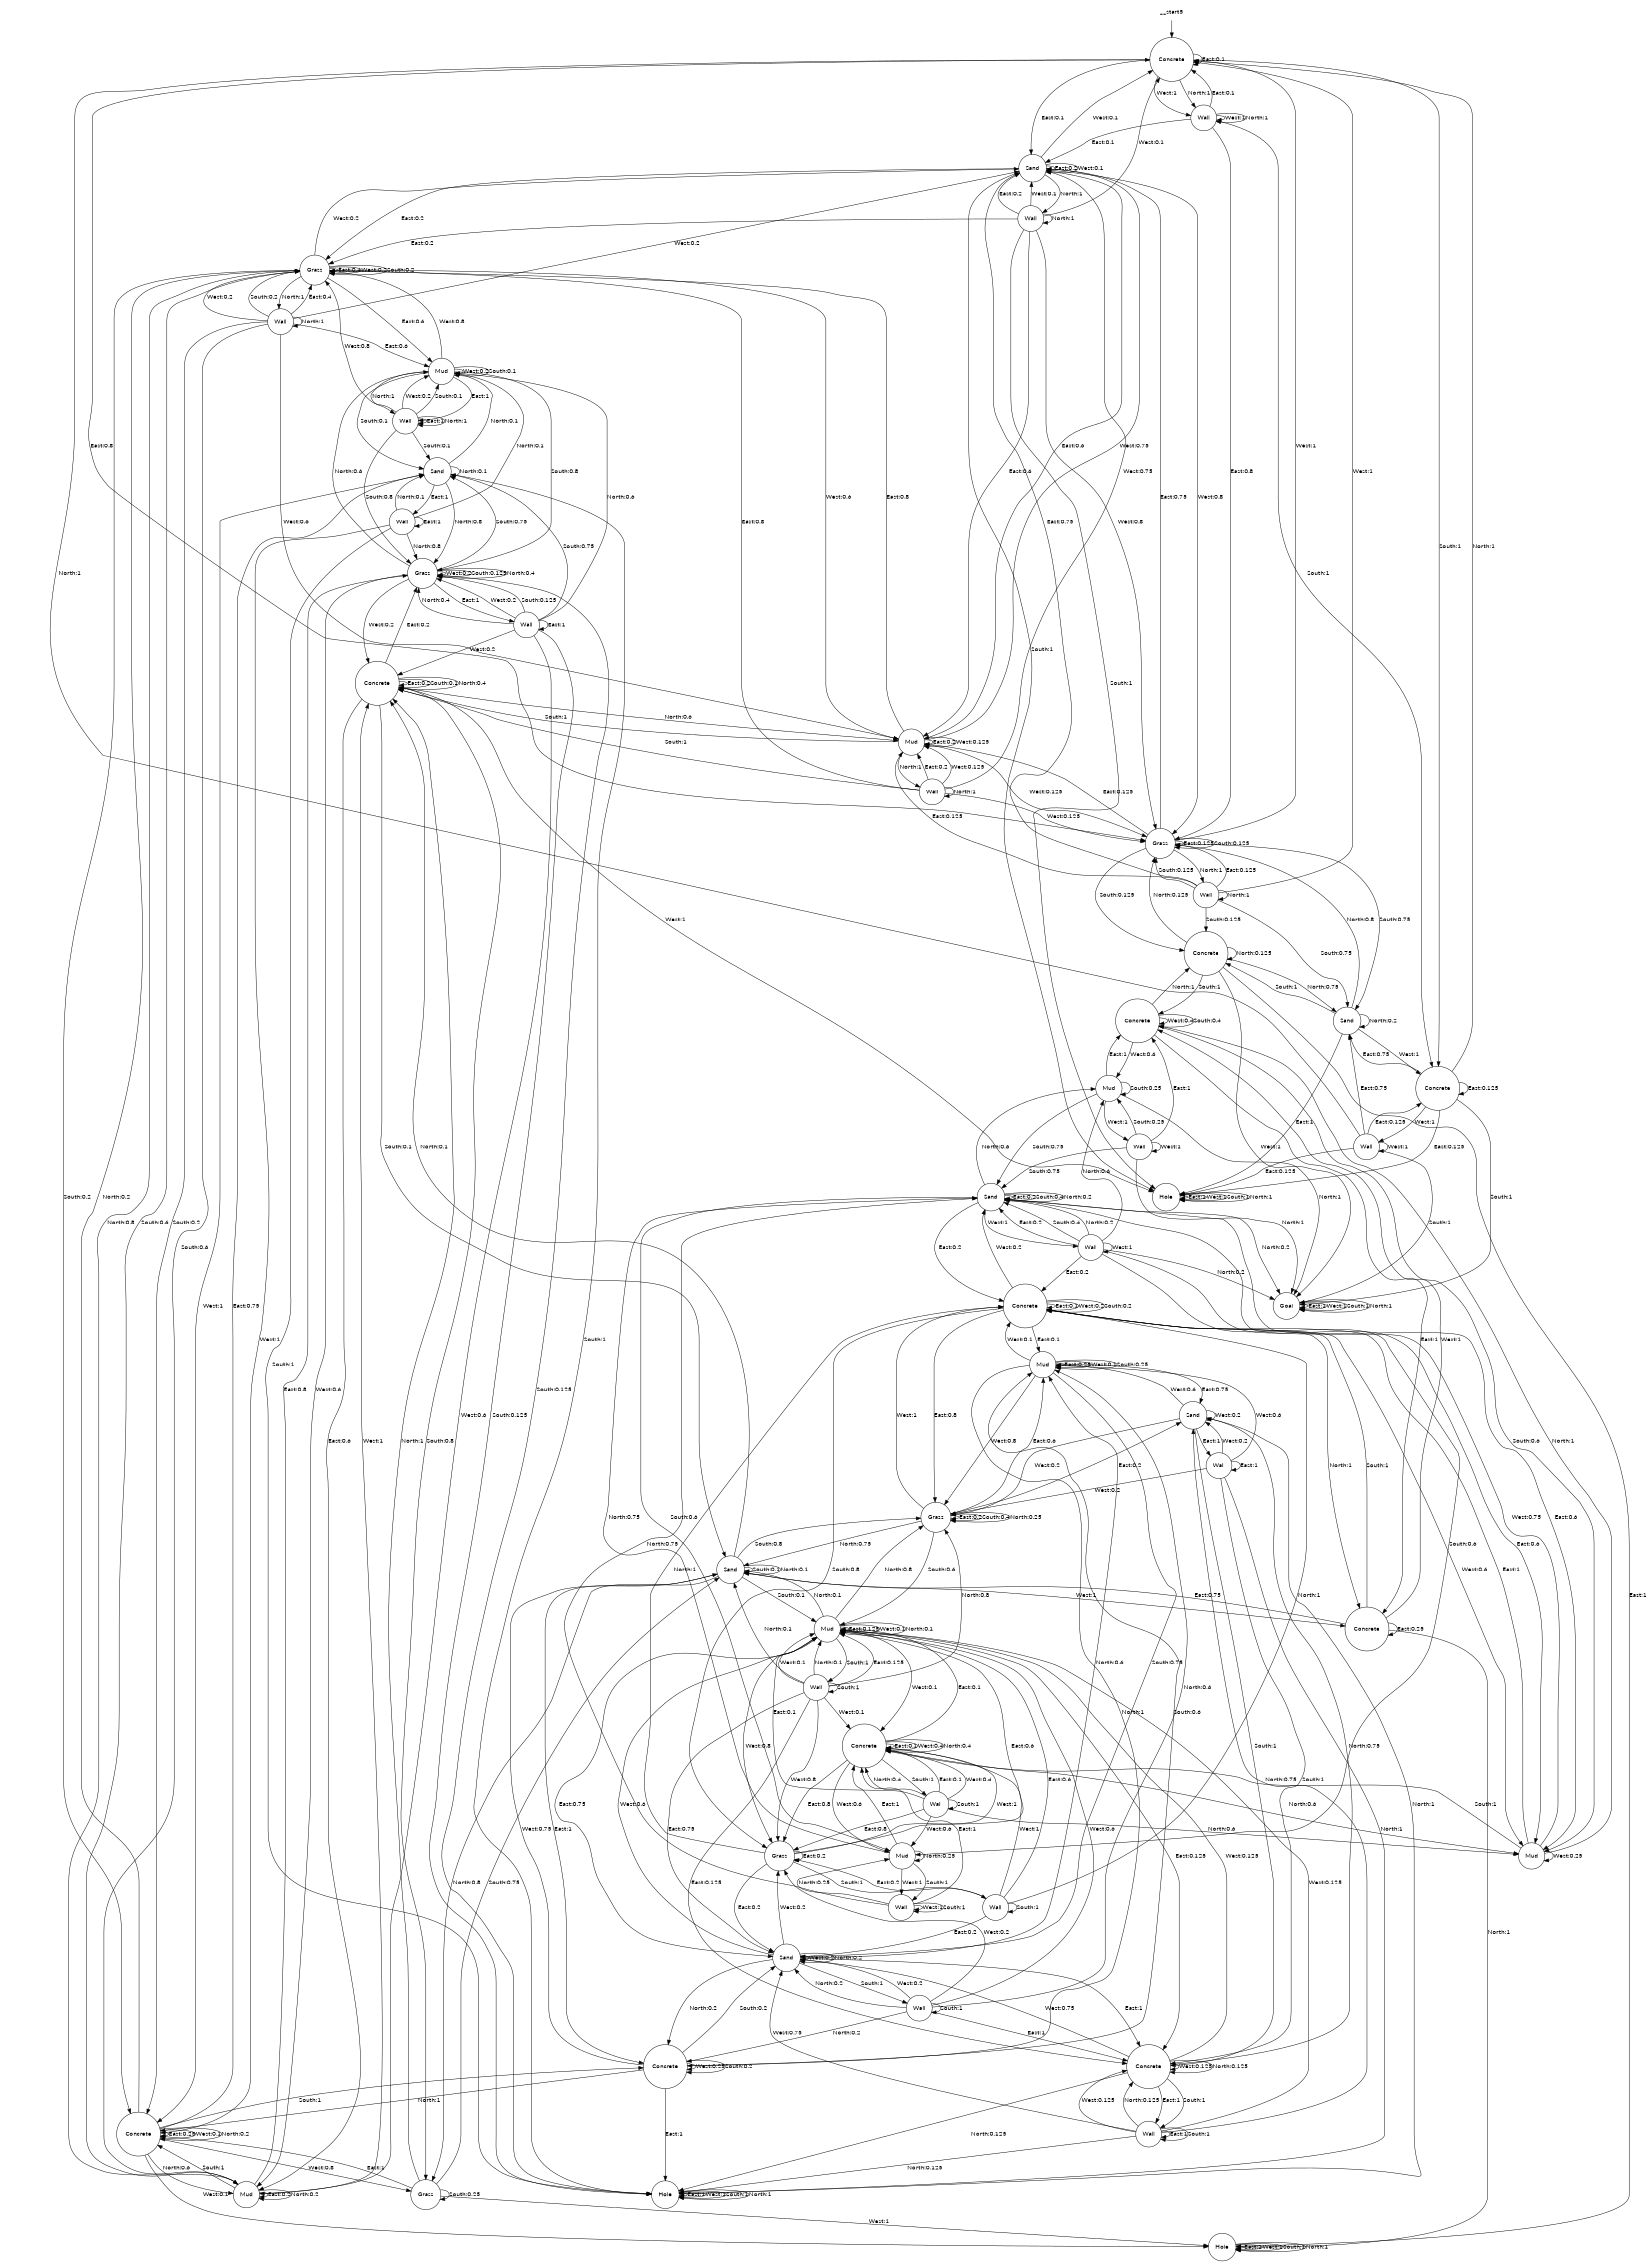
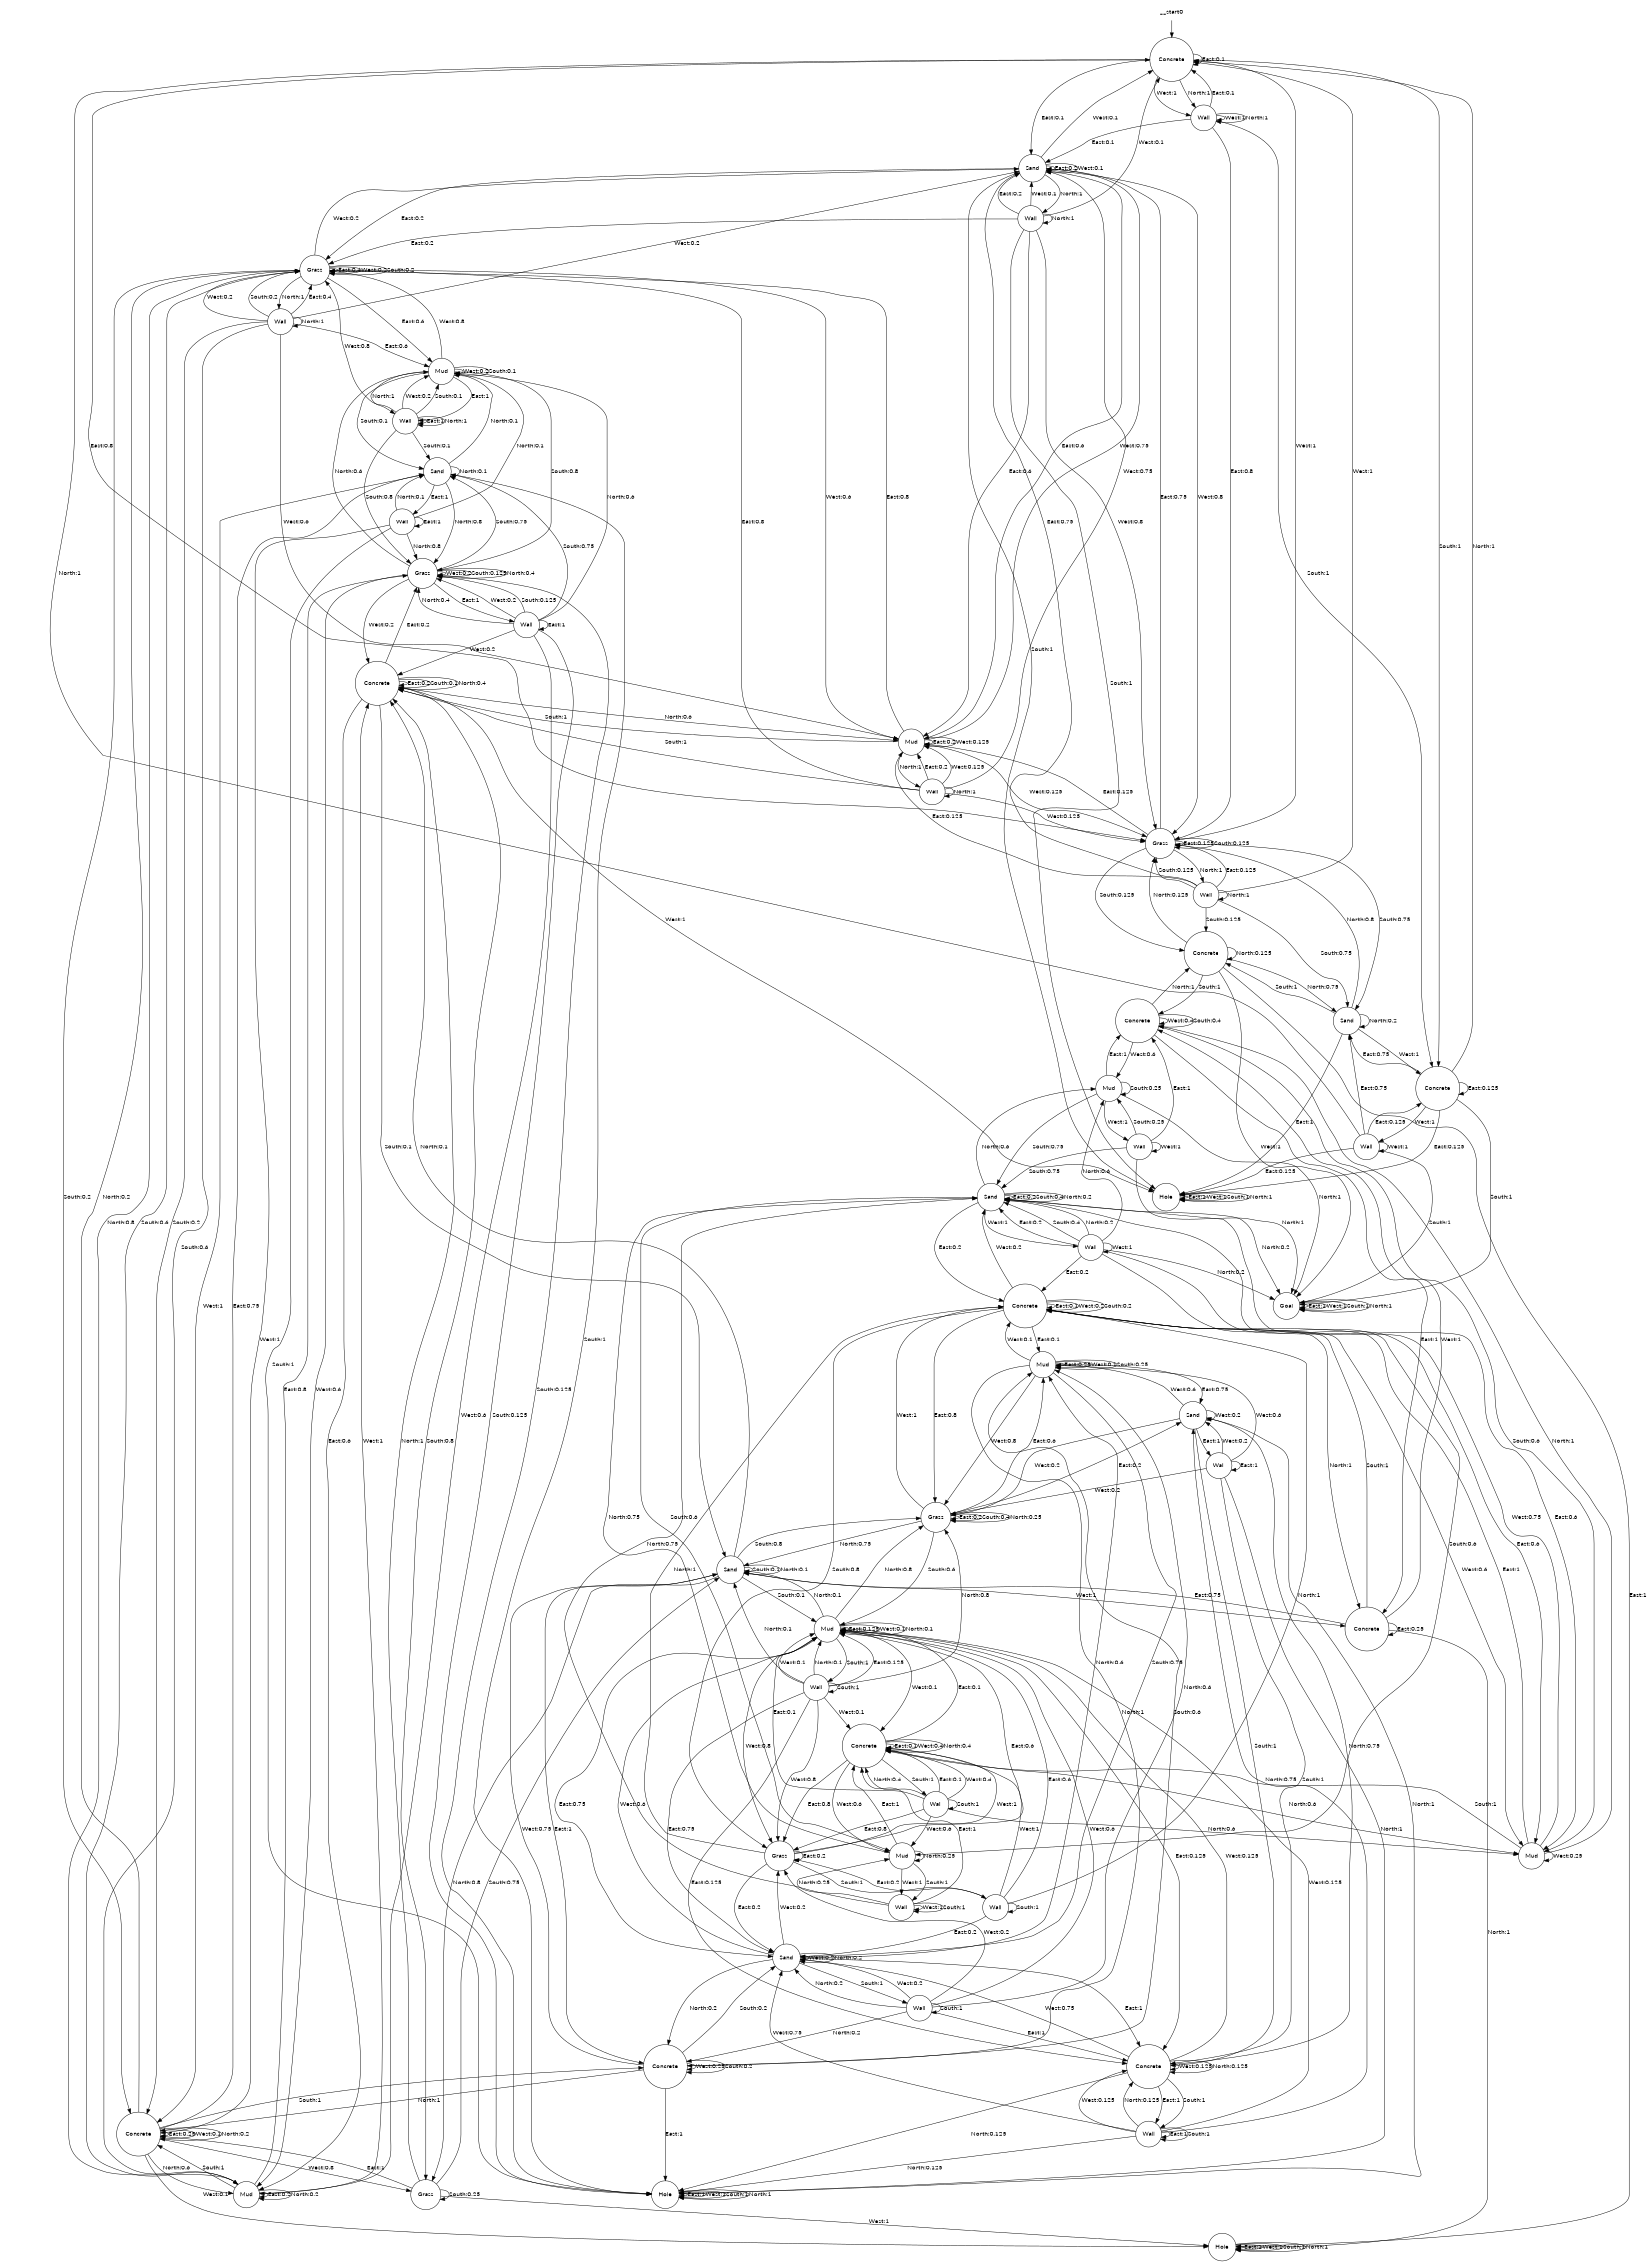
(1172, 12) -> (1172, 12)
